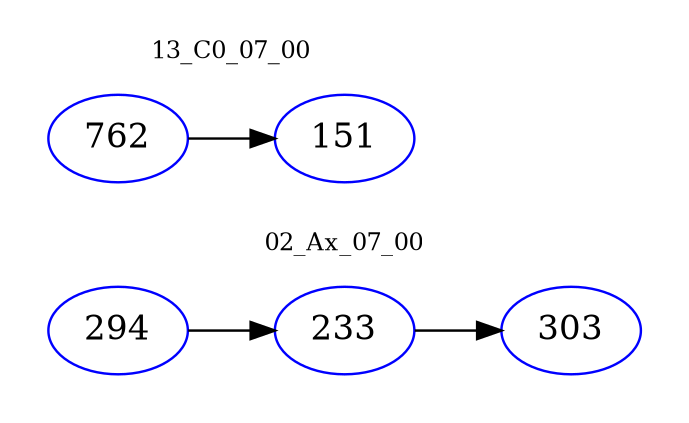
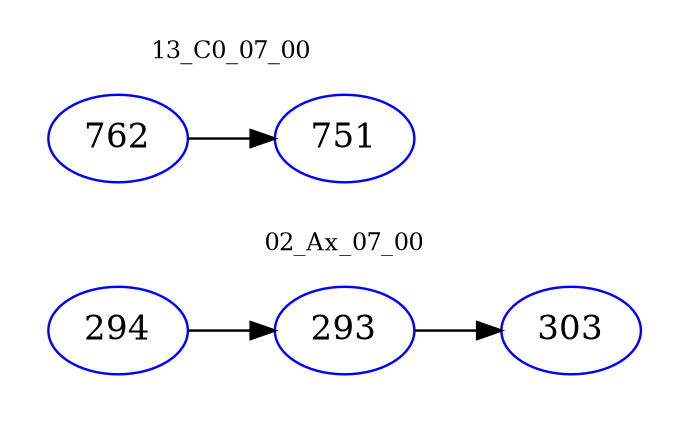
(345, 139) -> (345, 139)
(345, 331) -> (345, 331)
